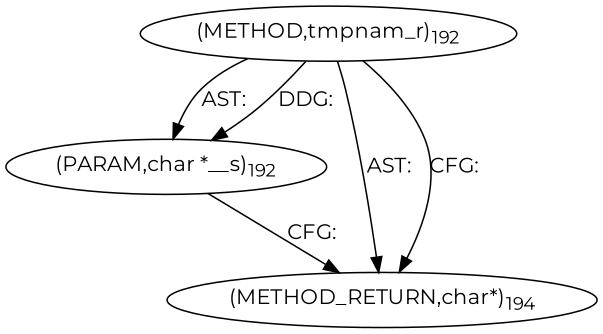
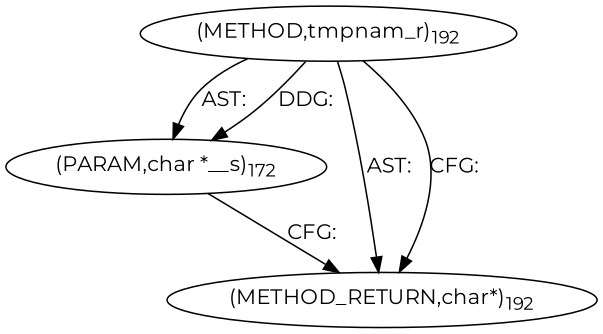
(263, 165) -> (263, 165)
(521, 298) -> (521, 298)
